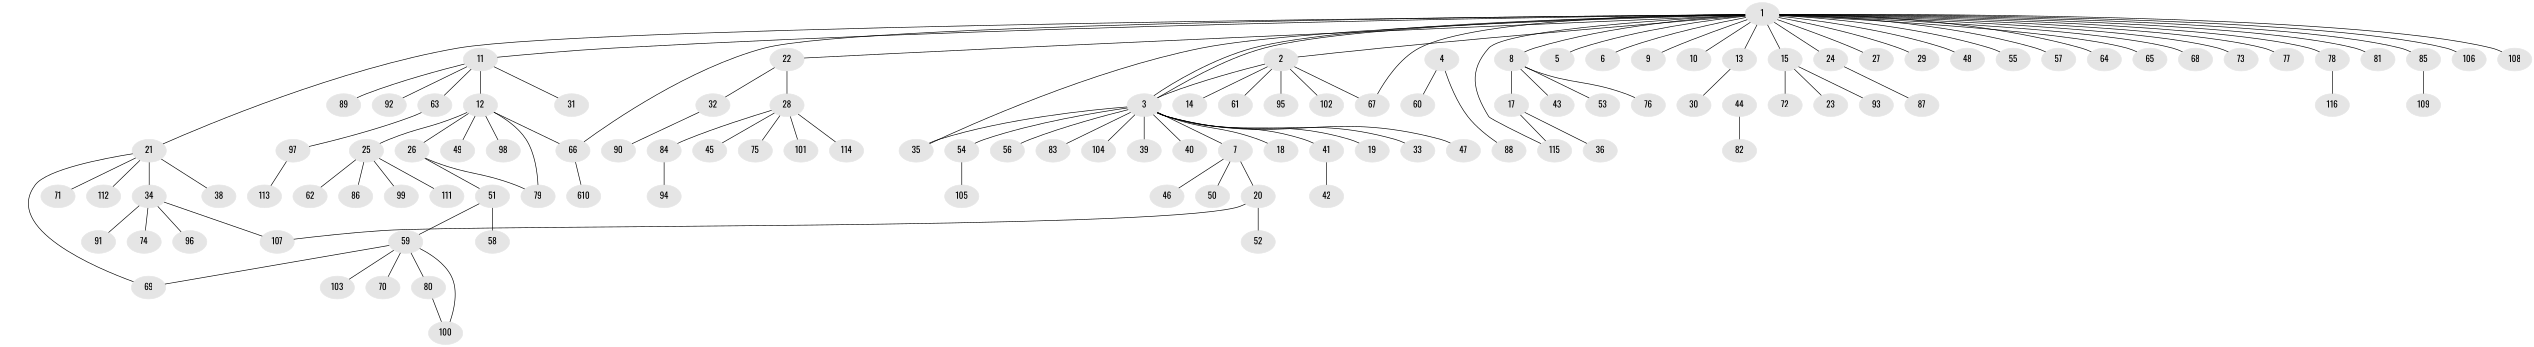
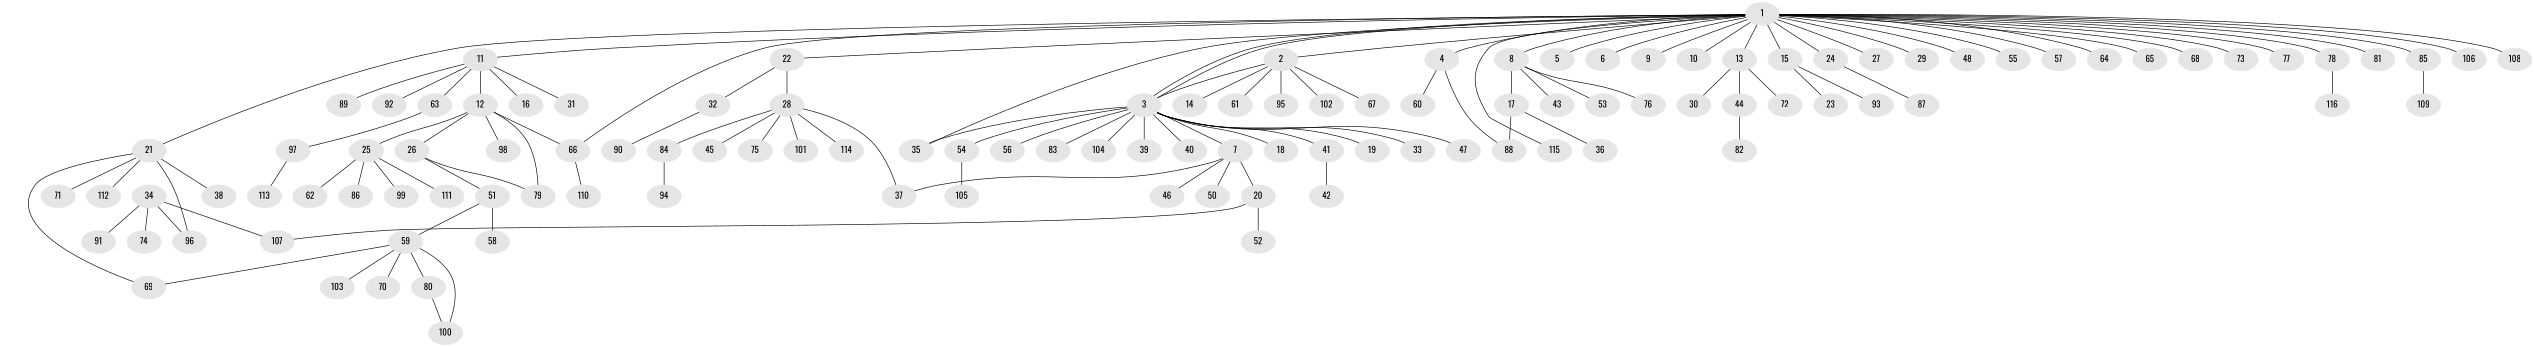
(1481, 31) -> (1599, 25)
none -> (1740, 82)
(1785, 82) -> (1762, 82)
none -> (526, 105)
(1533, 128) -> (1510, 124)
(458, 151) -> none
(149, 174) -> (176, 194)
(584, 196) -> (584, 196)
none -> (899, 196)
